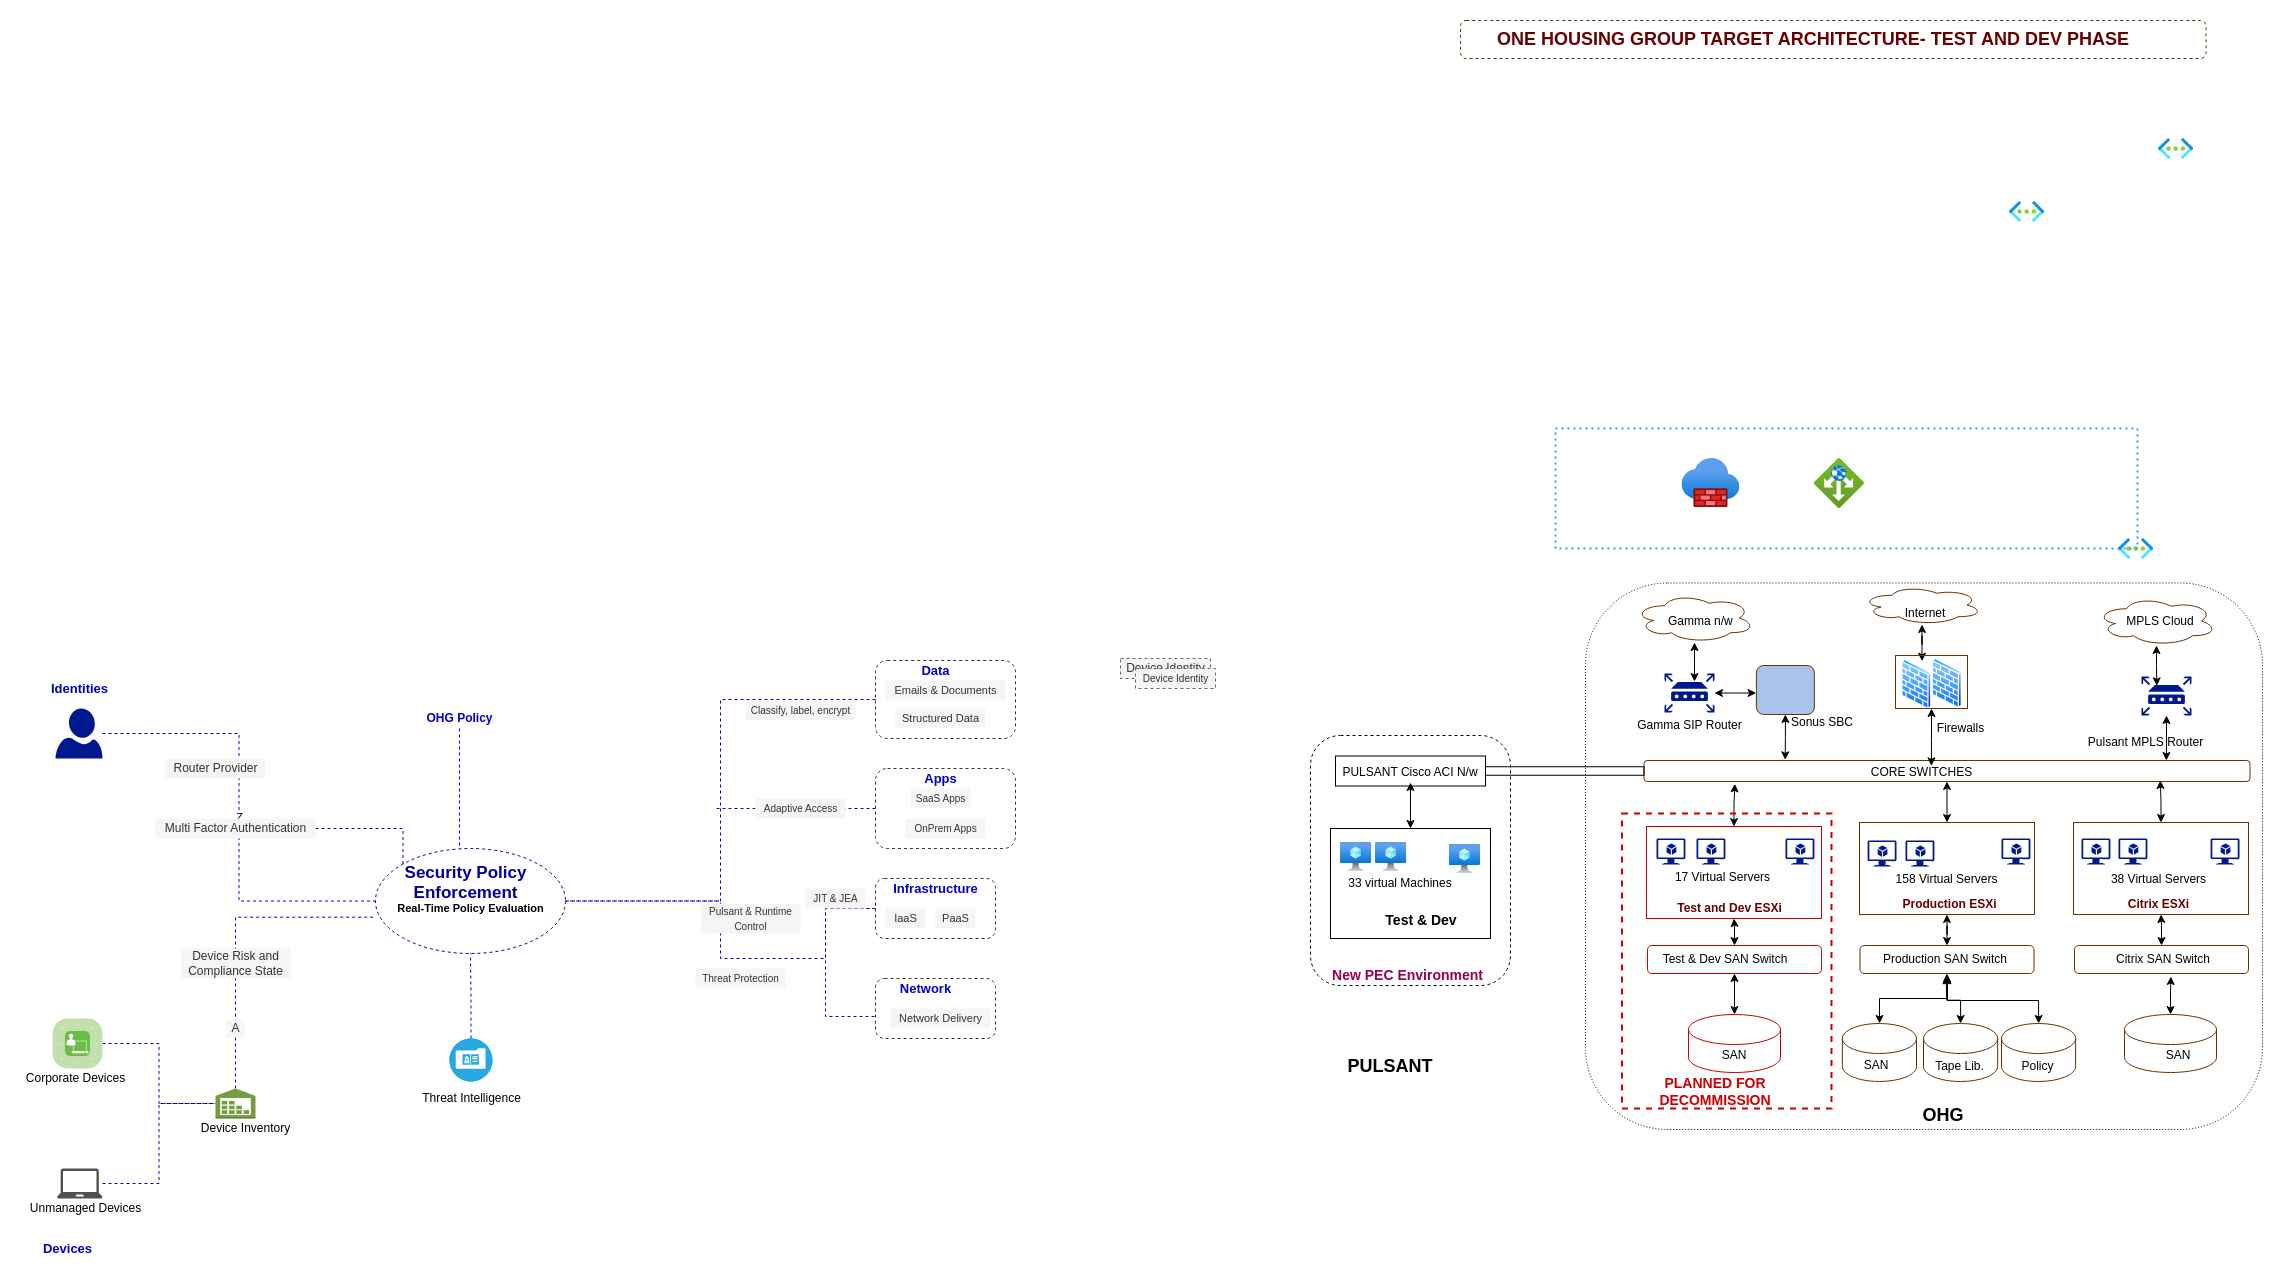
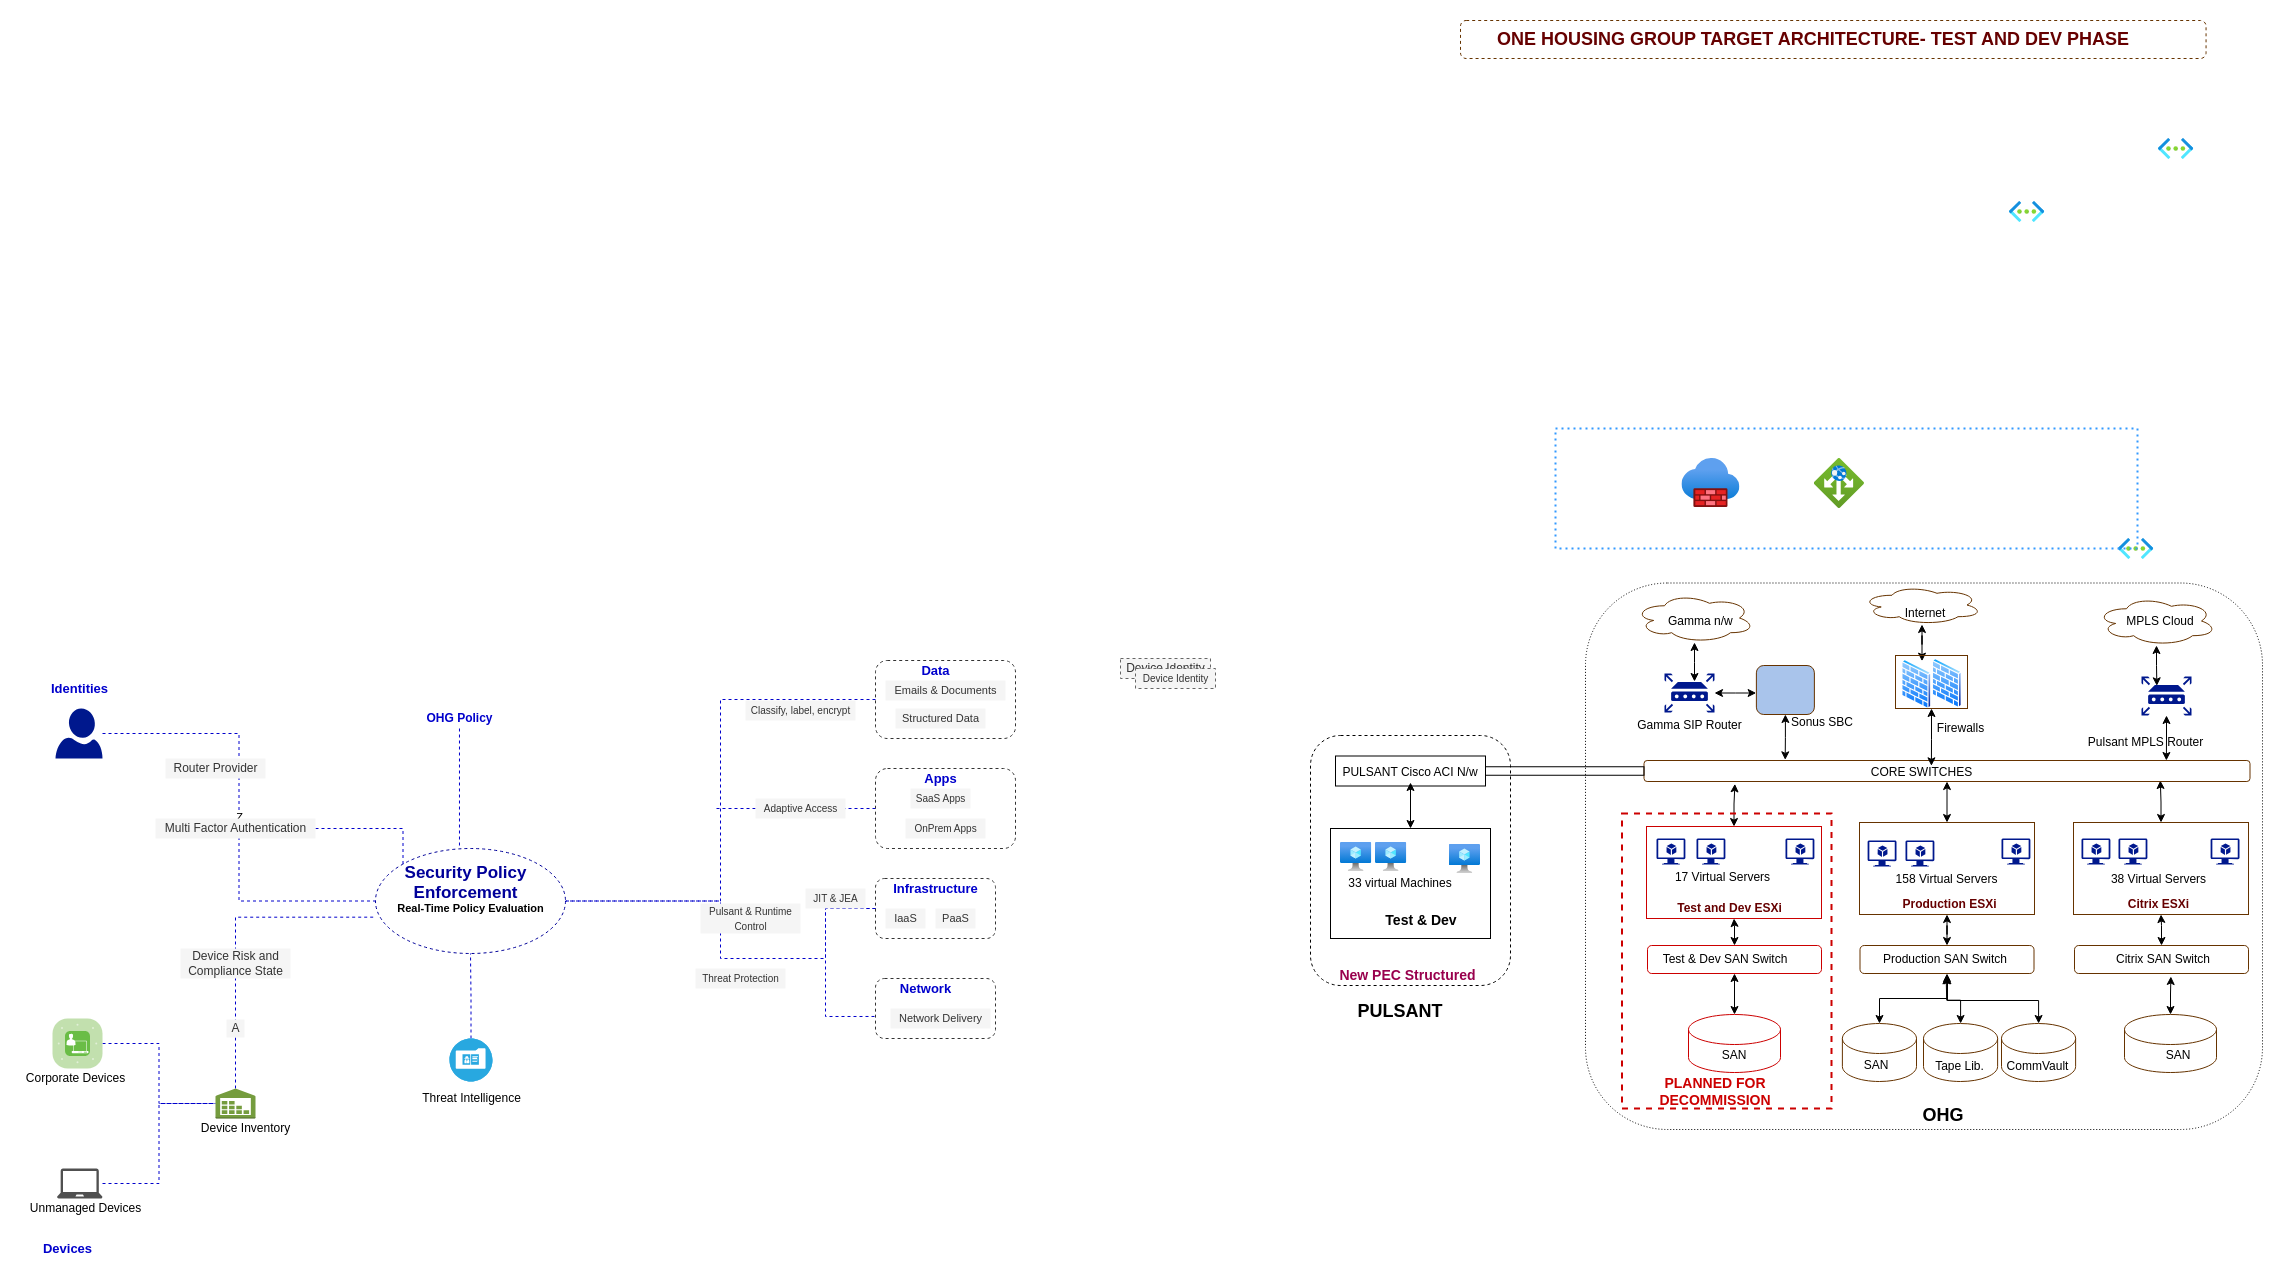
(1408, 976) -> (1408, 976)
(1391, 1066) -> (1401, 1011)
(2038, 1067) -> (2038, 1067)
